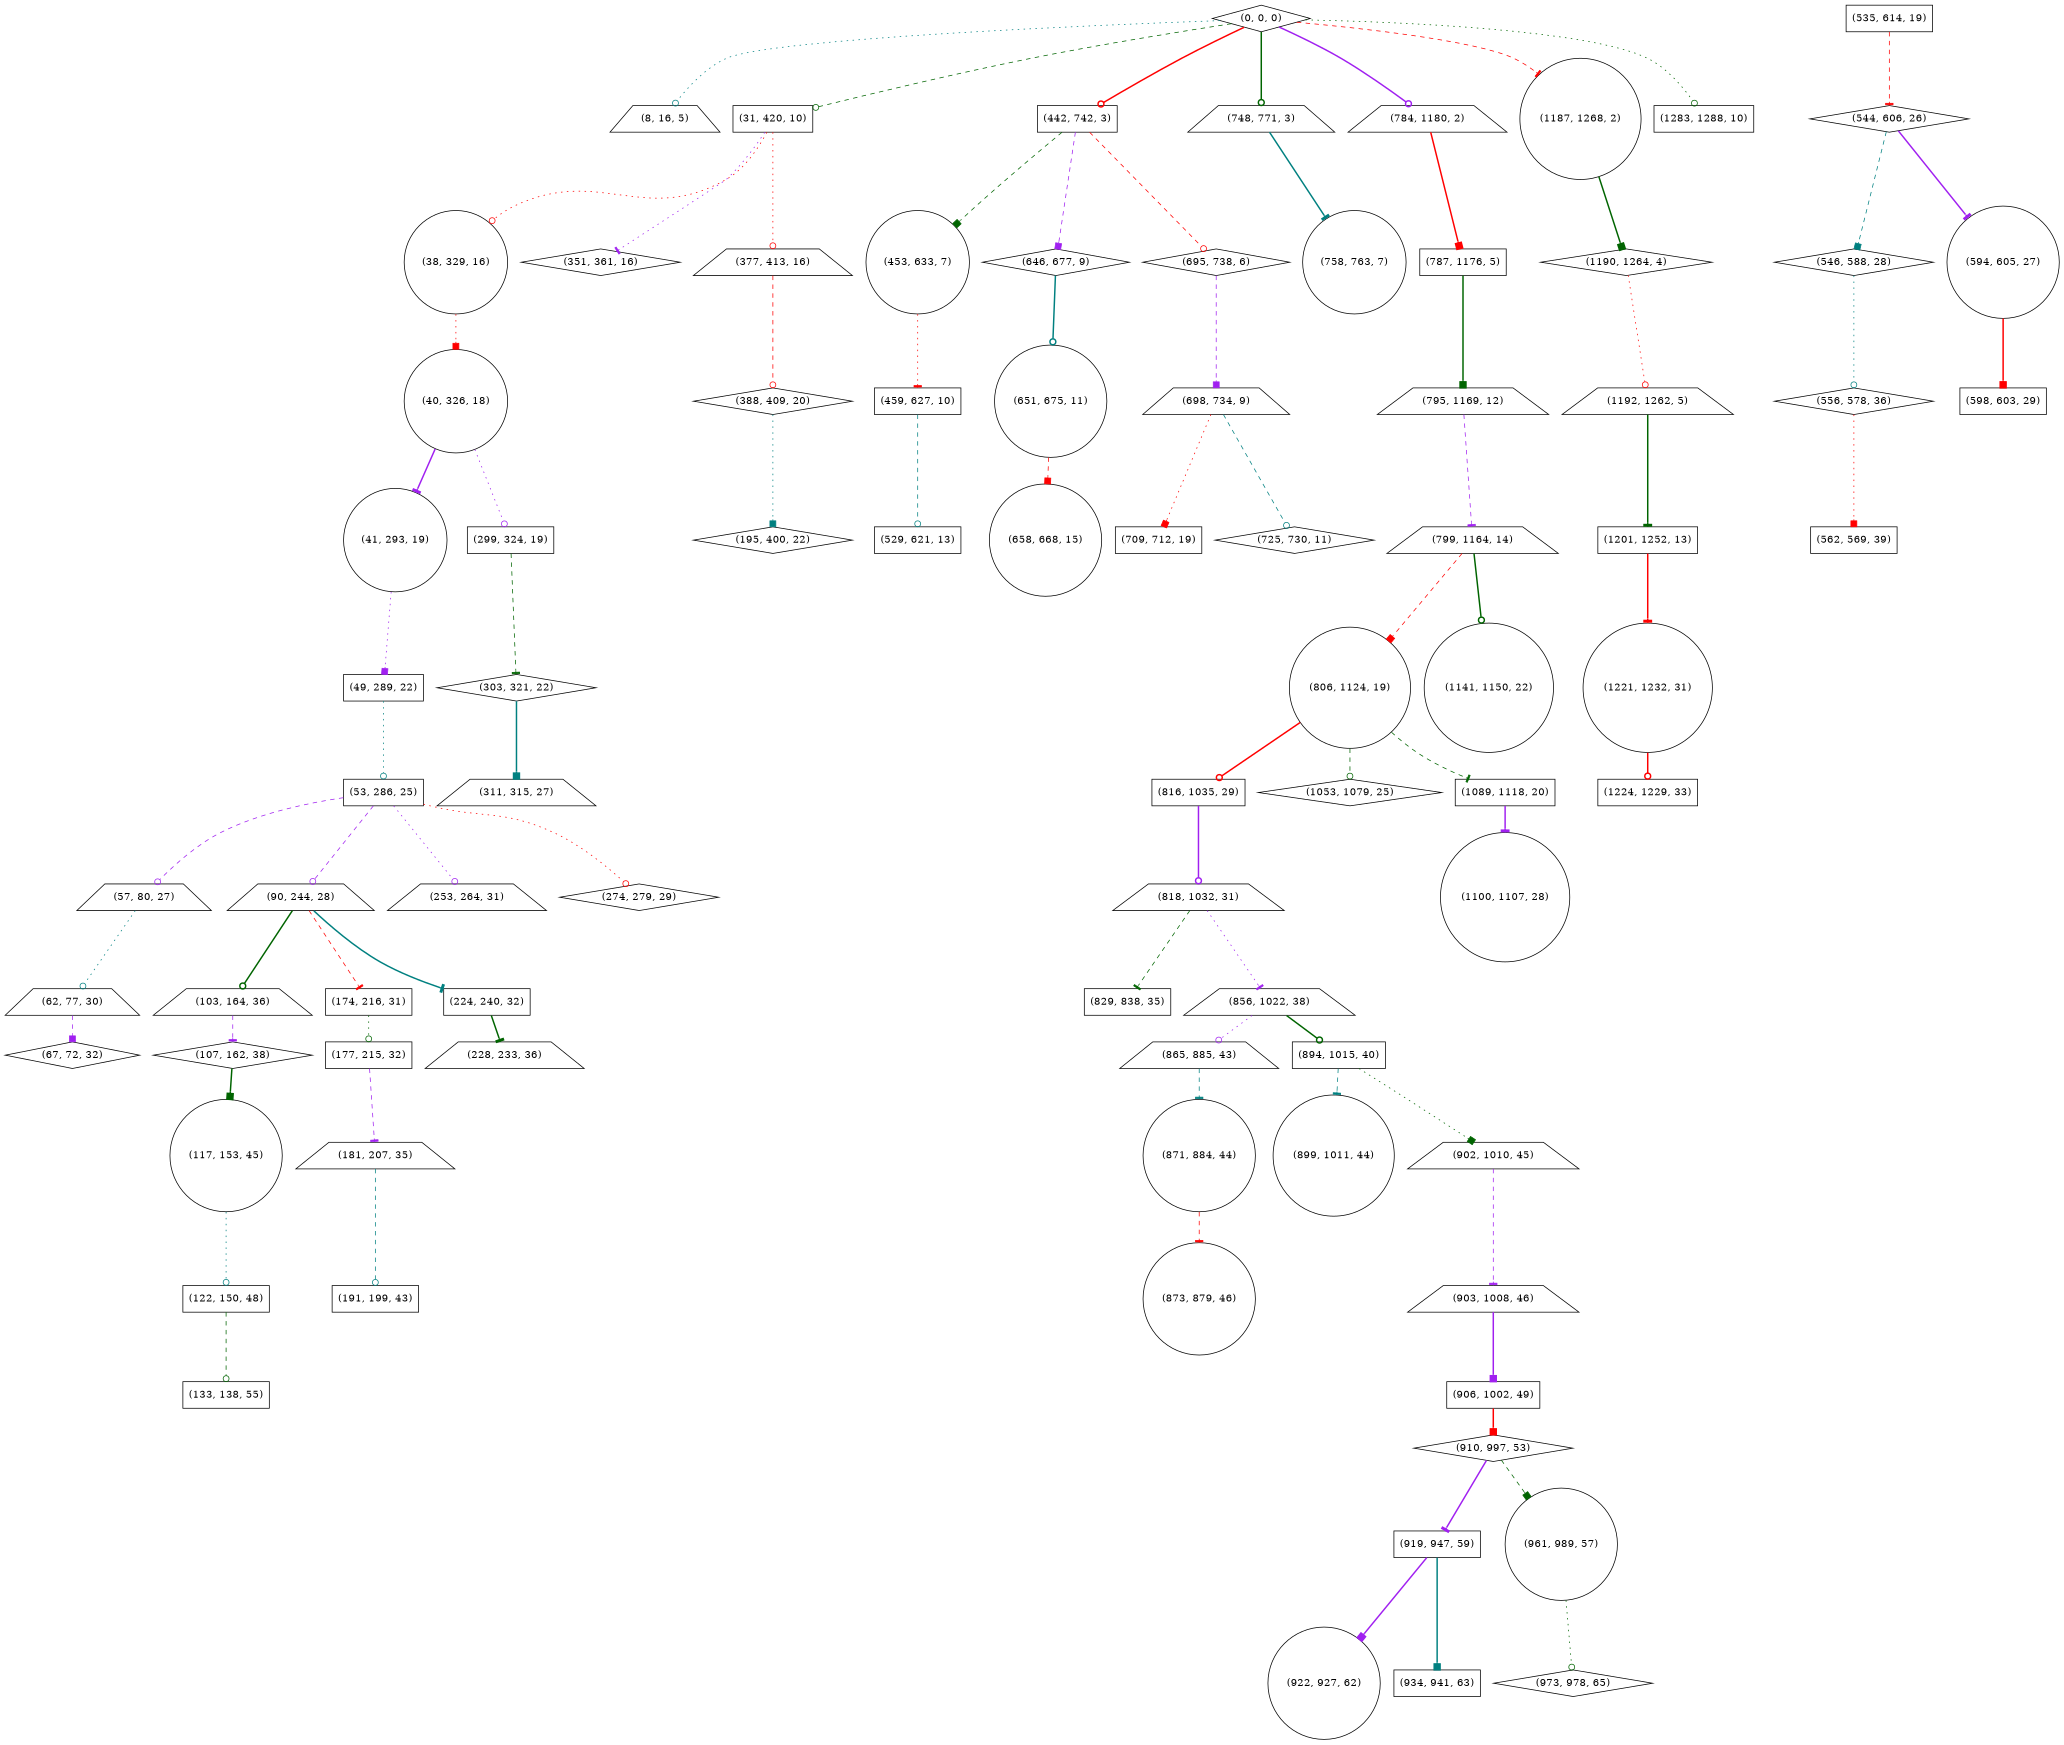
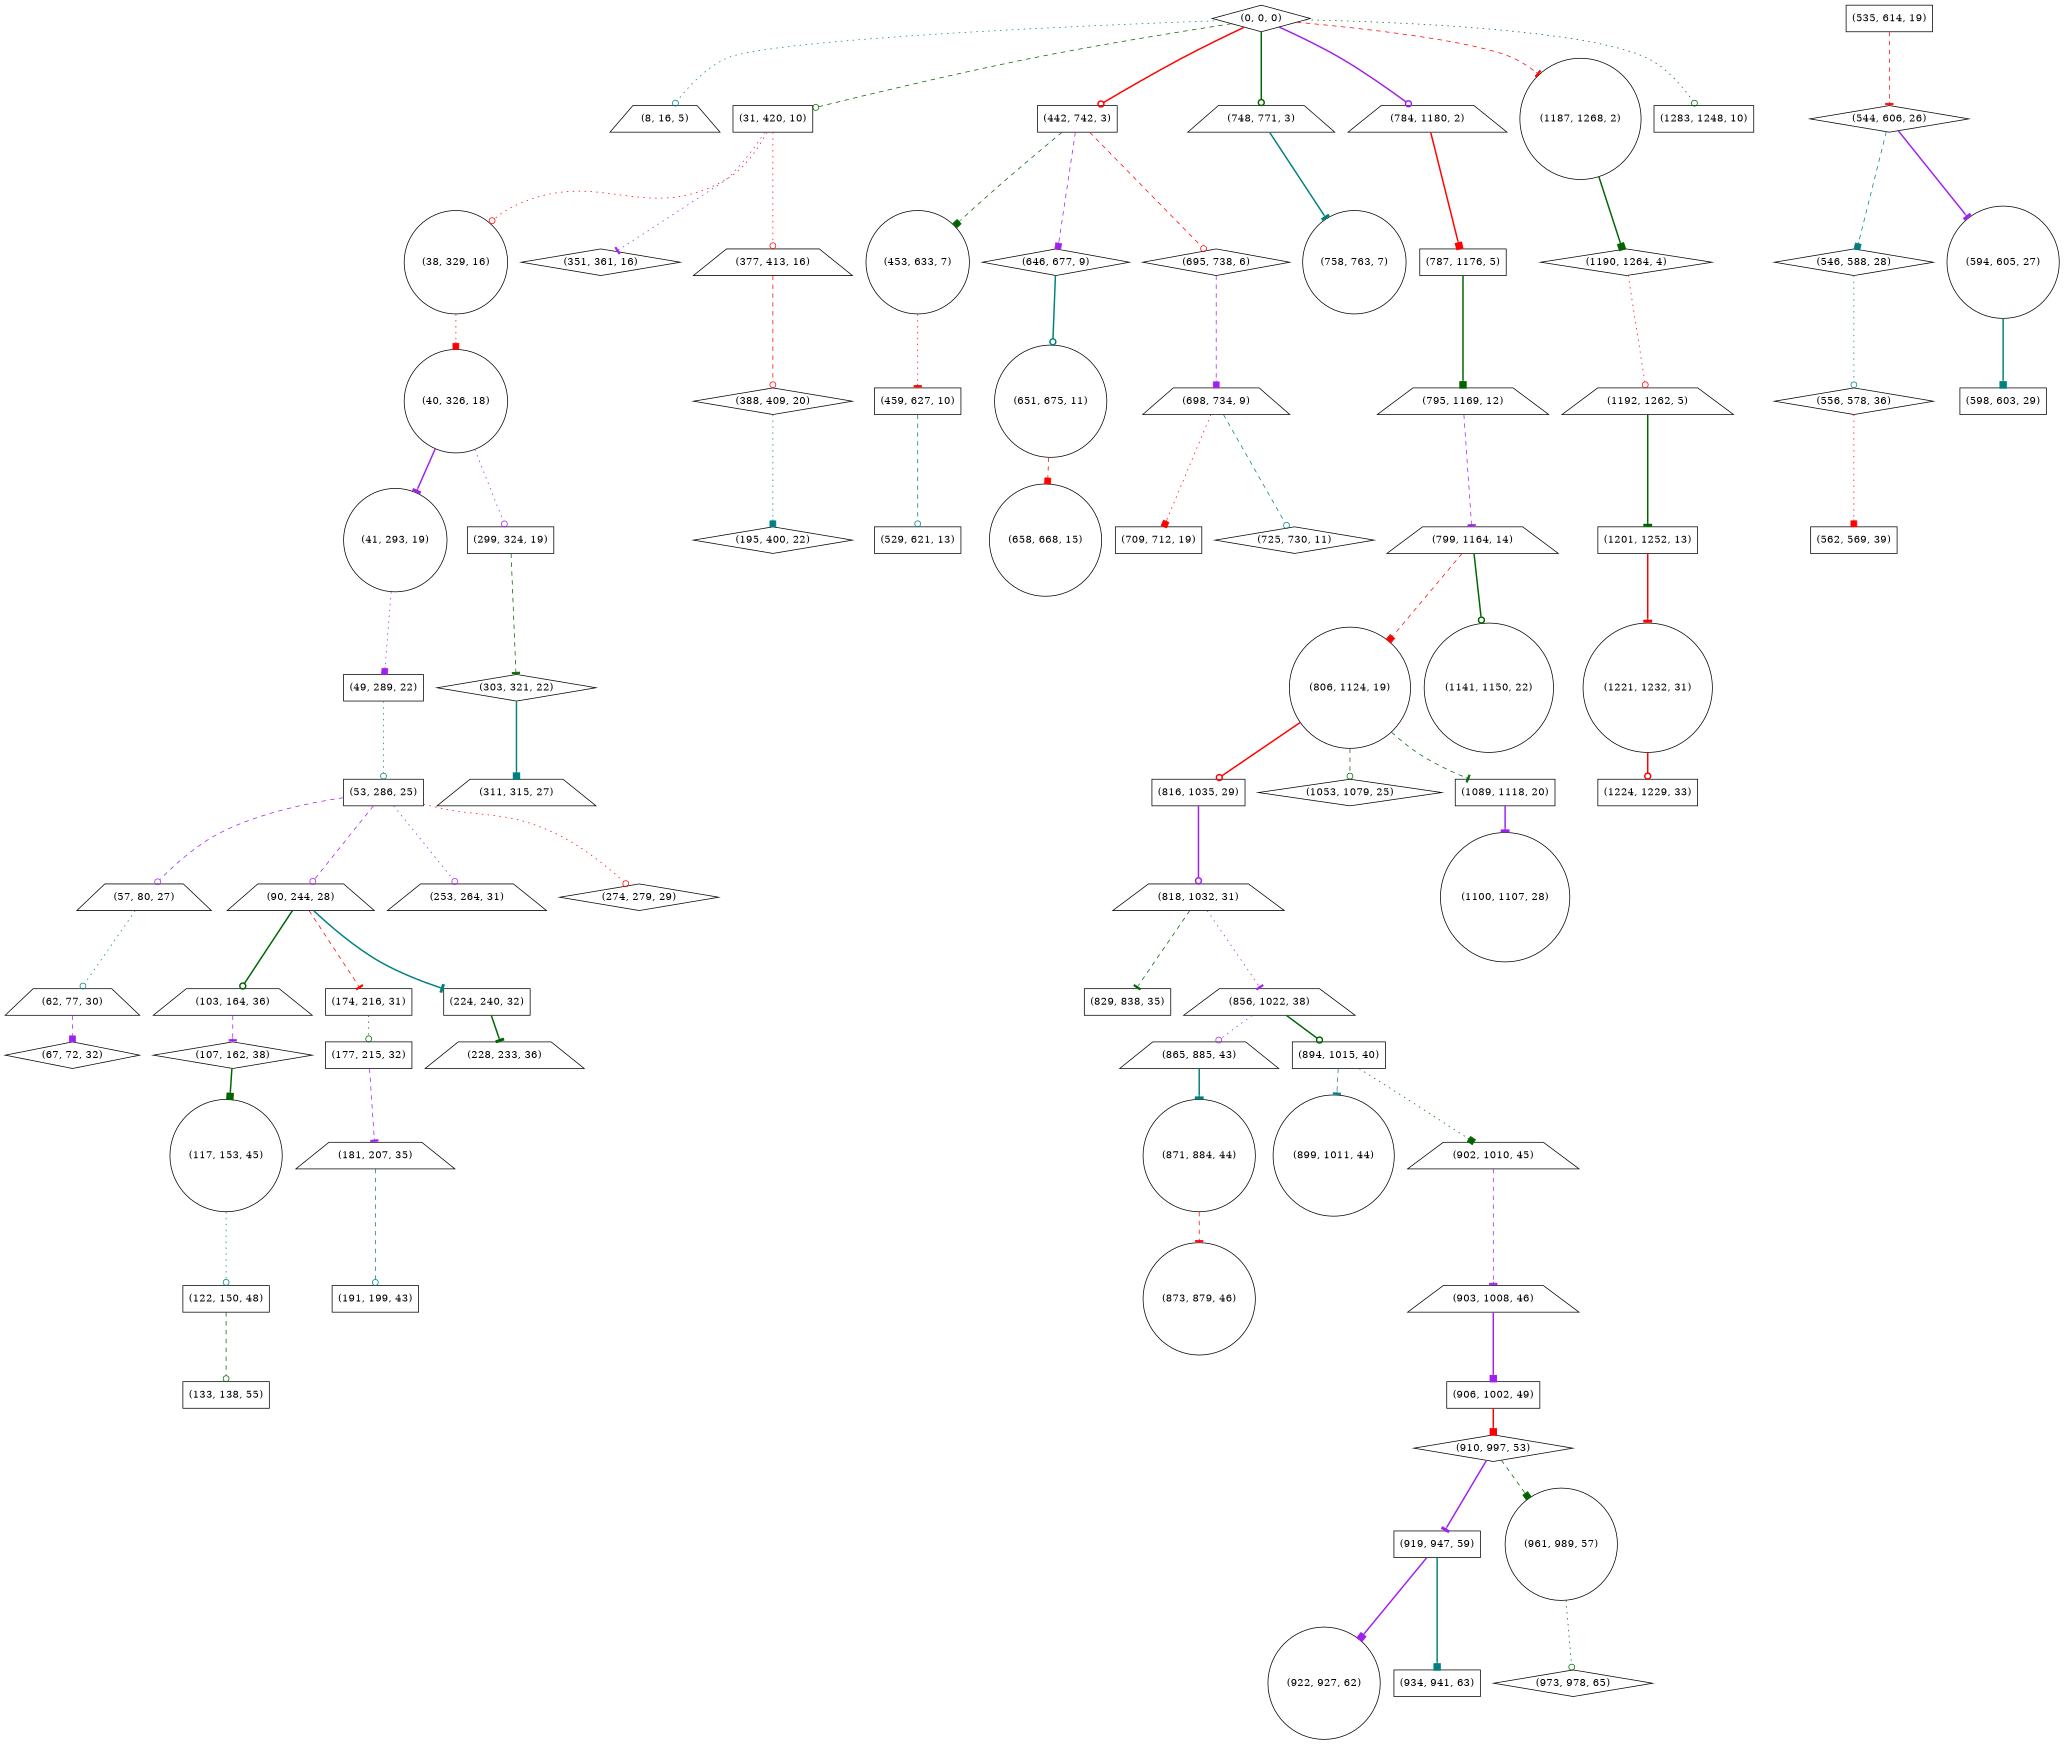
(1704, 119) -> (1704, 119)
(2003, 349) -> (2003, 349)
(1199, 1082) -> (1199, 1082)
